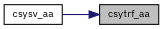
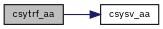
(76, 15) -> (77, 15)
